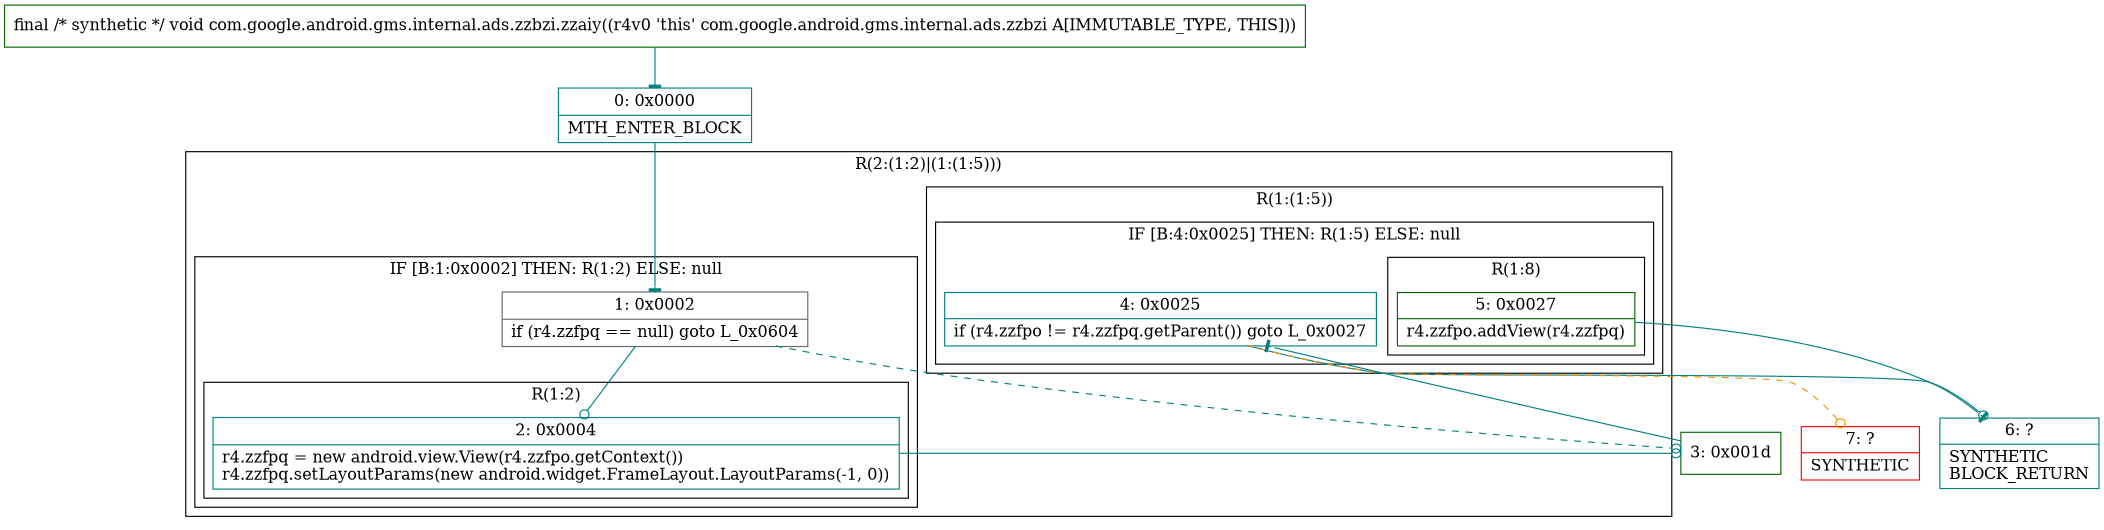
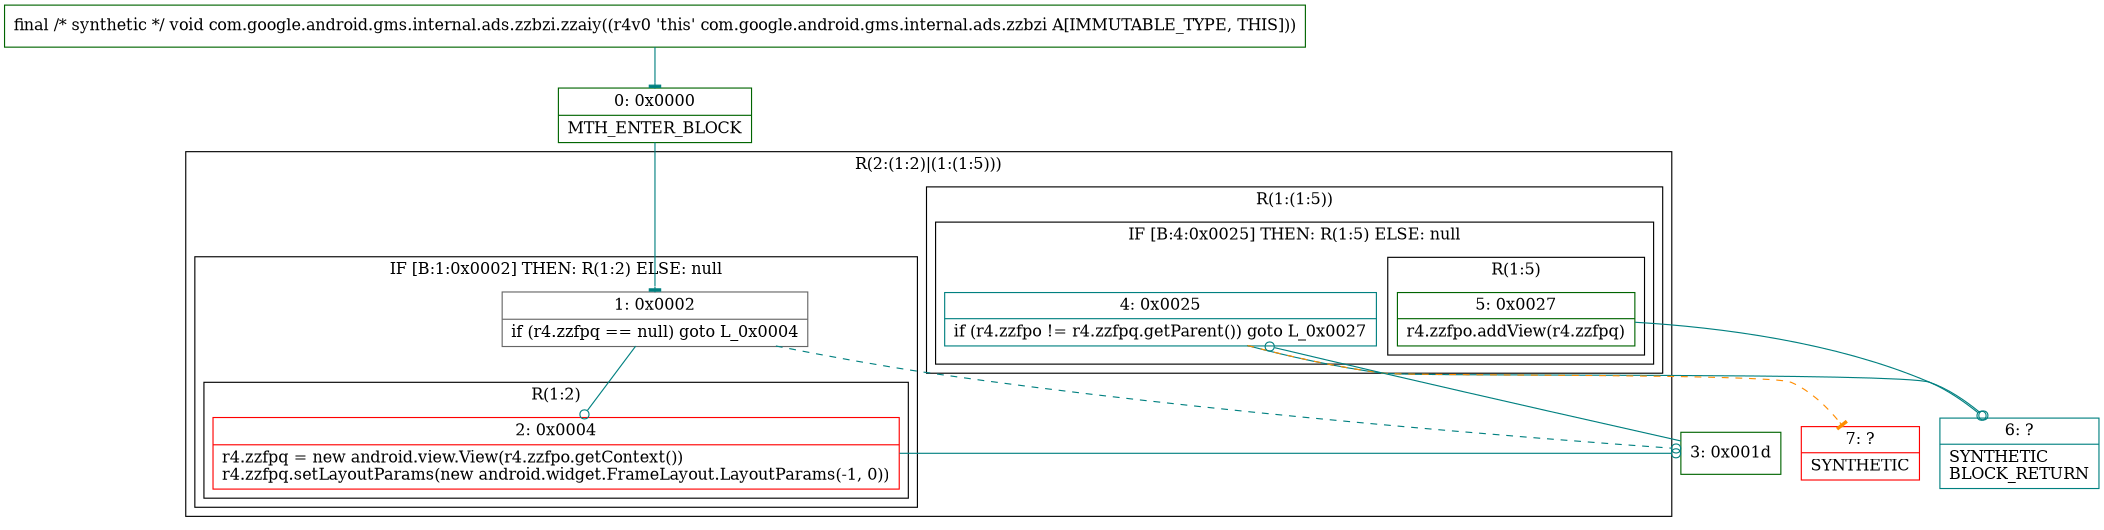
(655, 115) -> (655, 115)
(1516, 270) -> (1516, 270)
(655, 332) -> (655, 332)
(1813, 346) -> (1813, 346)
(1550, 375) -> (1550, 375)
(1477, 395) -> (1477, 395)
(556, 453) -> (556, 453)
